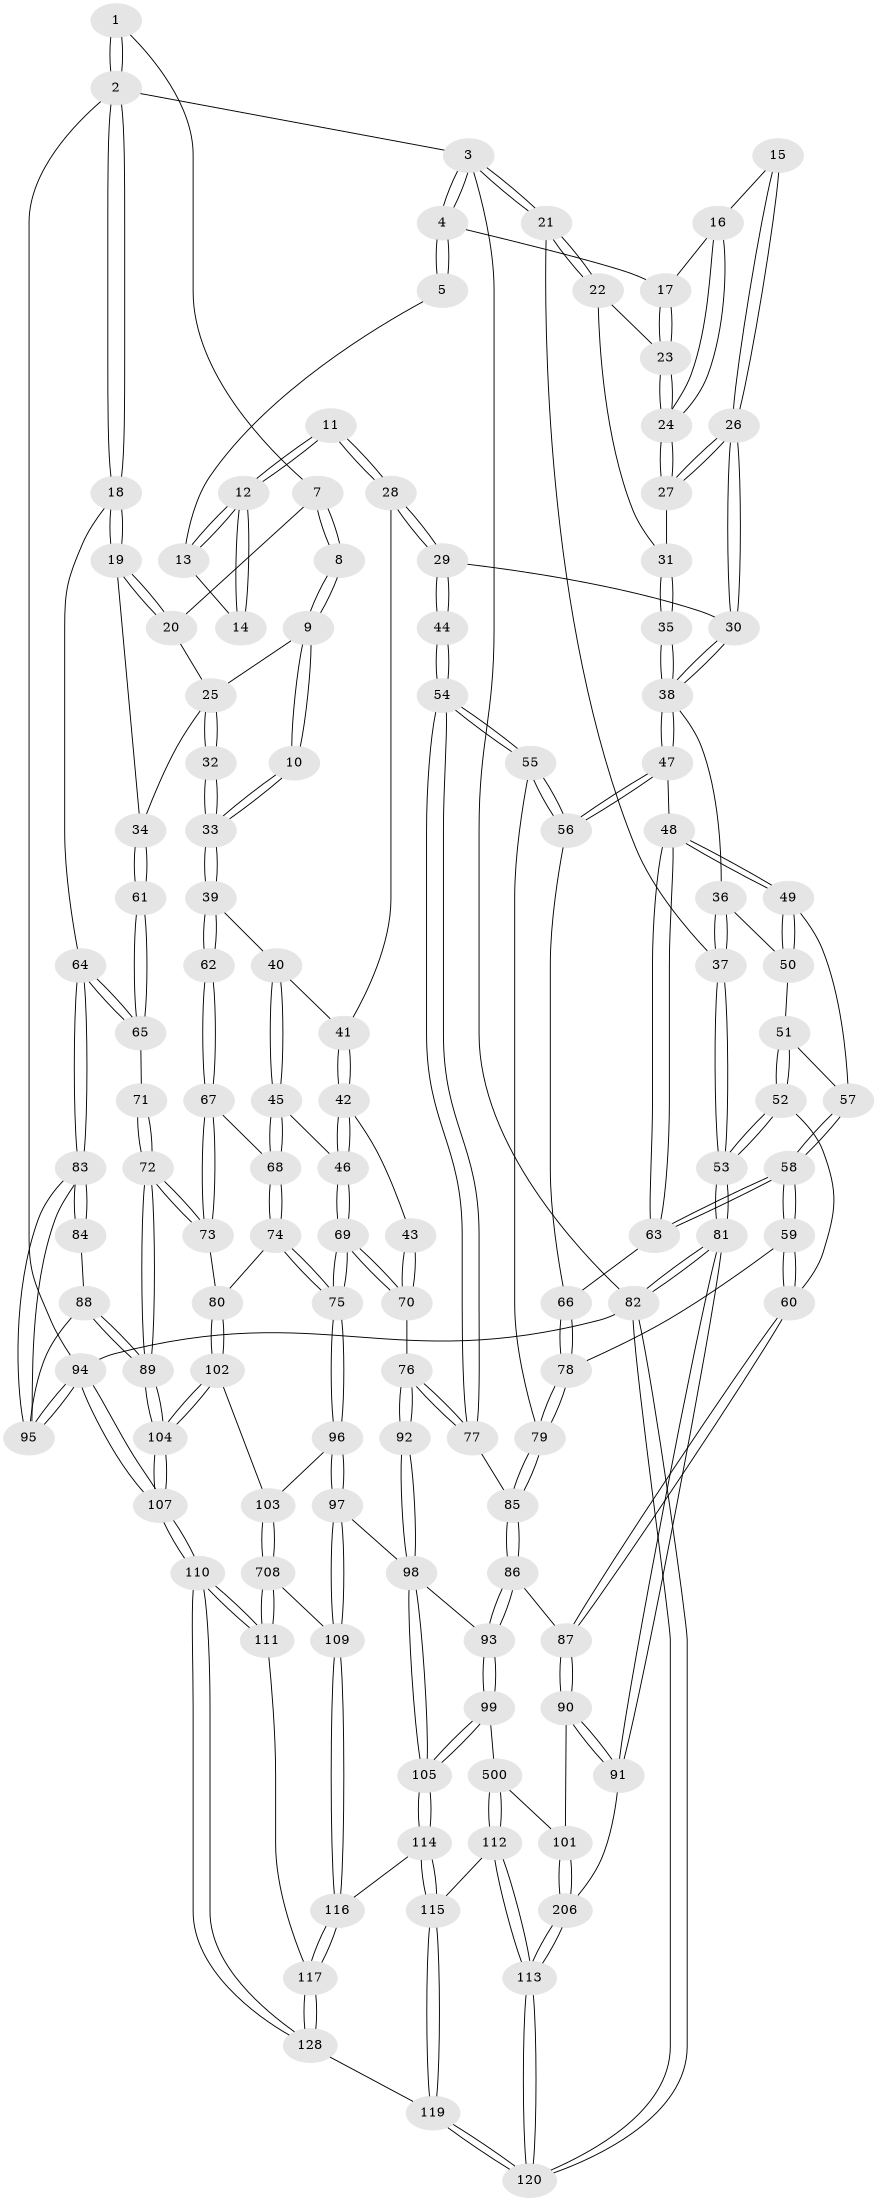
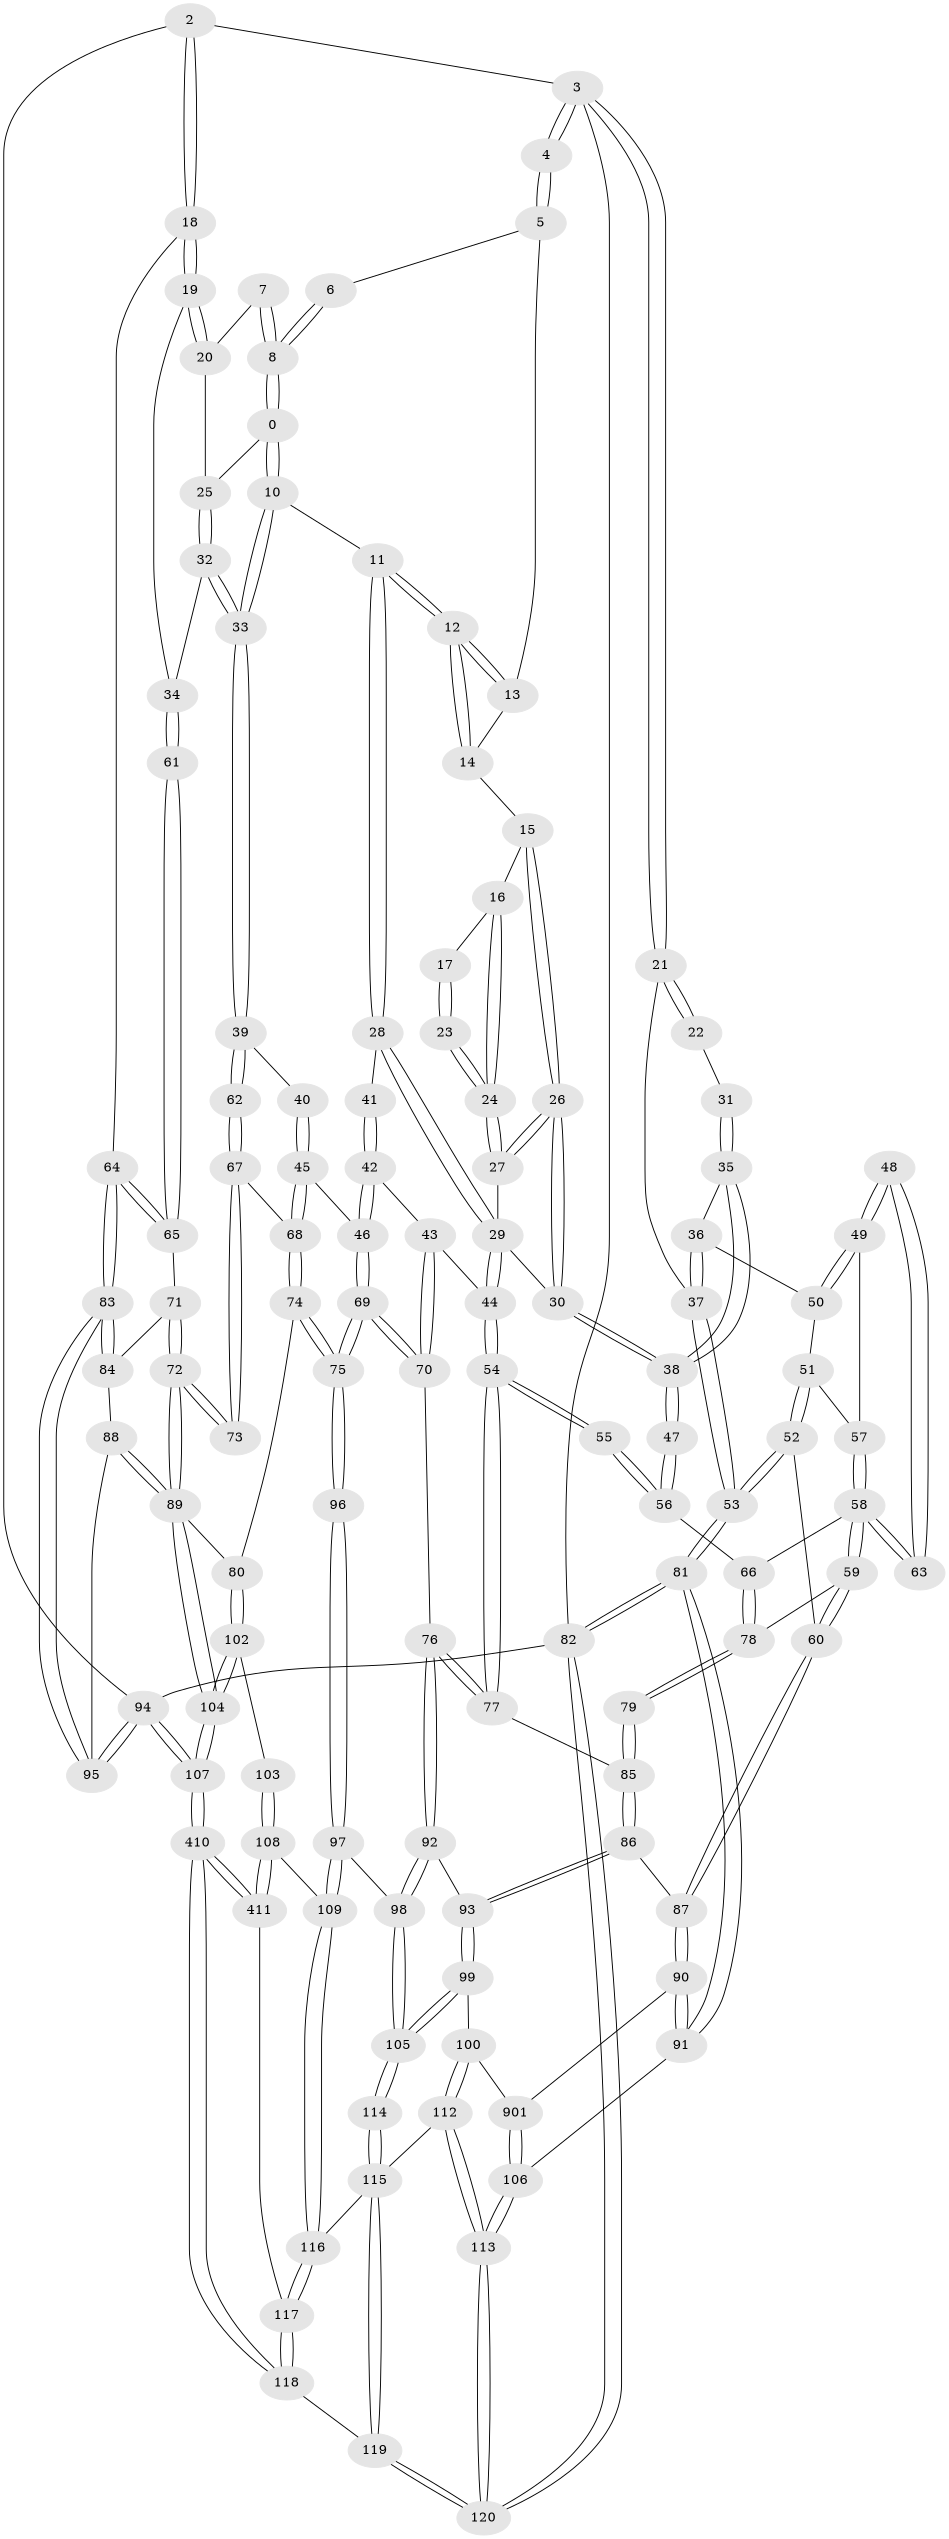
(116, 21) -> none
(552, 251) -> none
none -> (331, 291)
(632, 324) -> none
none -> (325, 527)
(667, 527) -> (498, 1202)
(308, 628) -> (273, 426)
(170, 761) -> (189, 628)
(714, 792) -> (712, 1202)
none -> (498, 797)
(668, 797) -> none
(310, 999) -> none
(515, 1101) -> none
(213, 1269) -> (206, 1539)
none -> (460, 1269)
(610, 1270) -> (810, 1536)
none -> (142, 1337)
(303, 1472) -> none
(198, 1573) -> (198, 1843)
(268, 1573) -> (268, 1843)
(451, 1607) -> (449, 1877)
(267, 1641) -> (260, 1911)
(495, 1776) -> (469, 2046)
(565, 1843) -> (516, 2113)
(381, 1877) -> (344, 2214)
(565, 1911) -> (516, 2181)
(310, 2046) -> (287, 2383)
